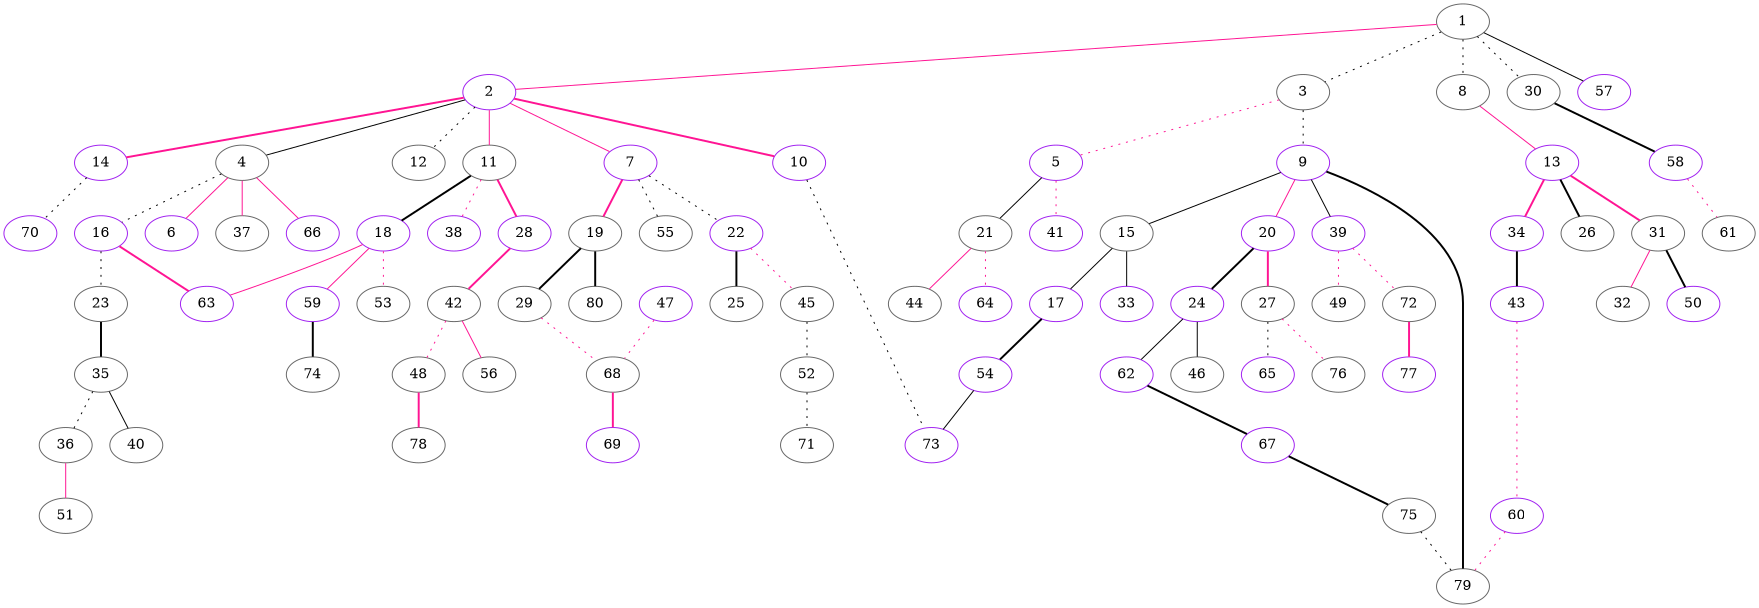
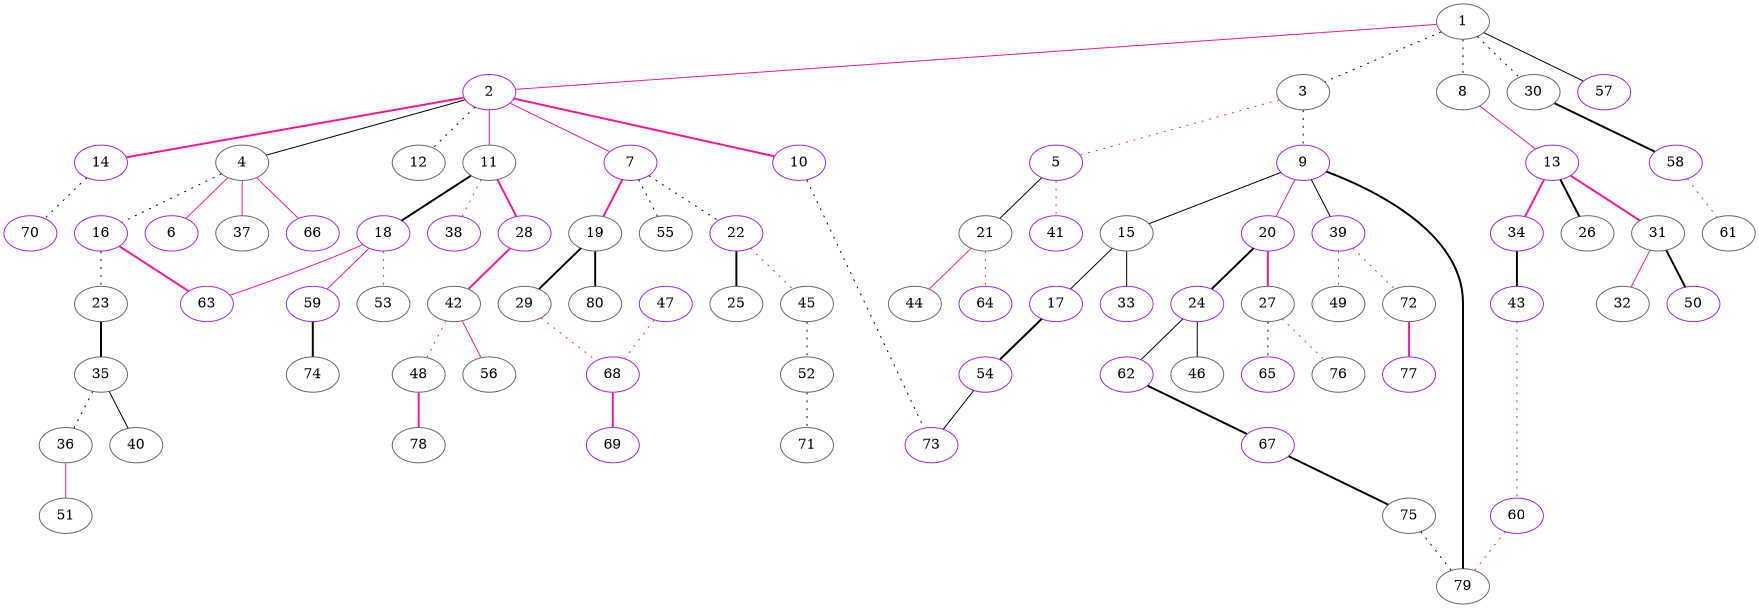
(613, 375) -> (613, 375)
